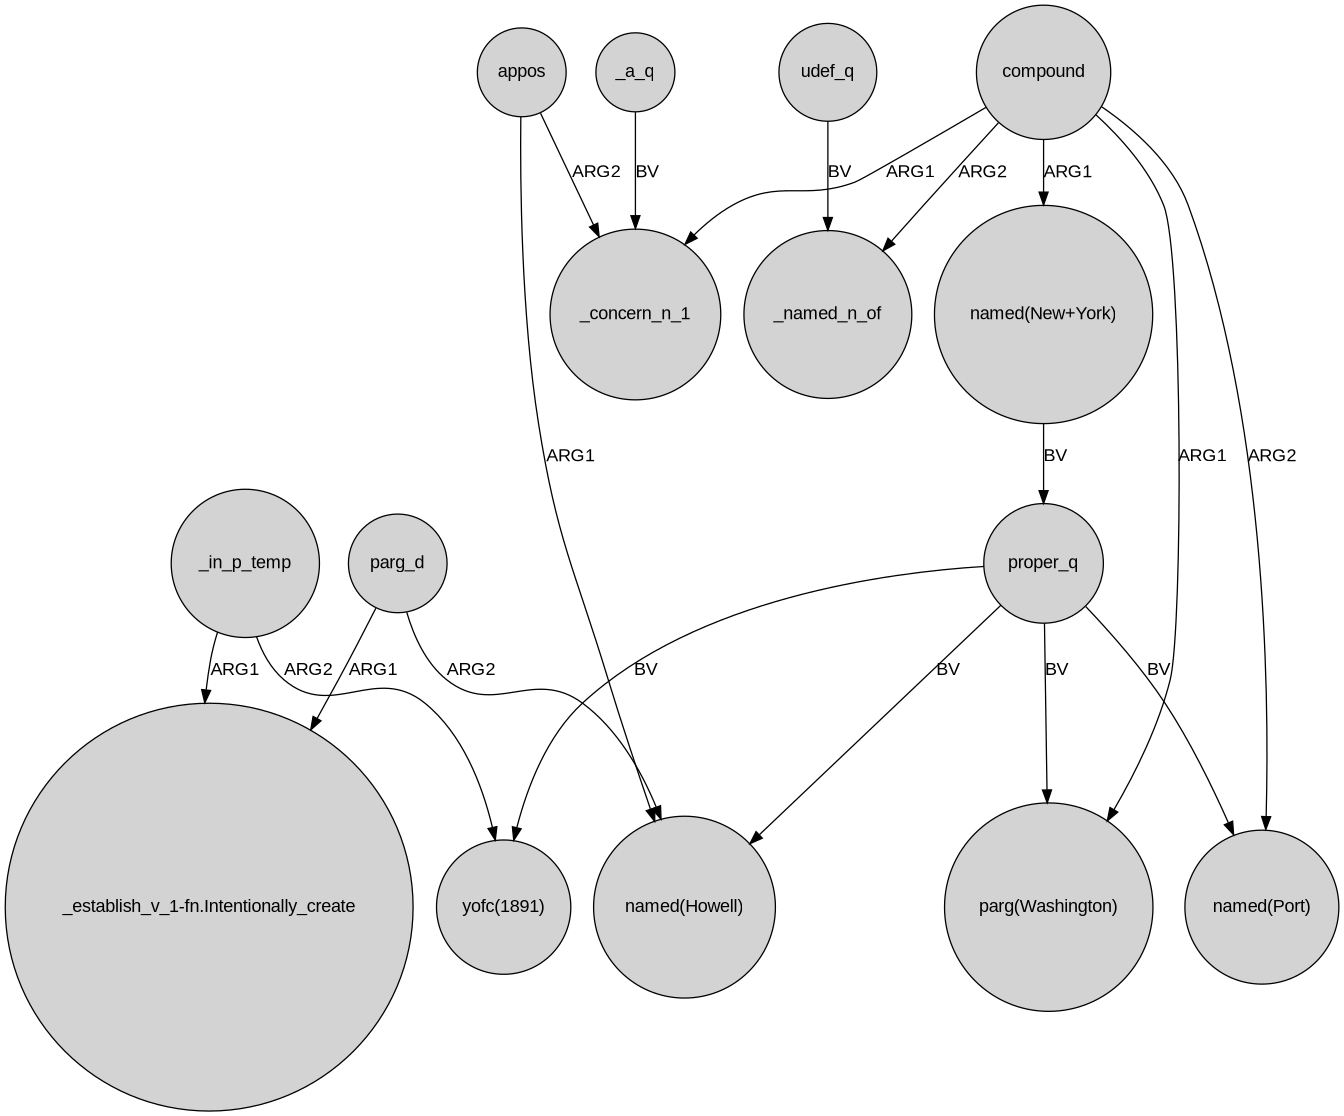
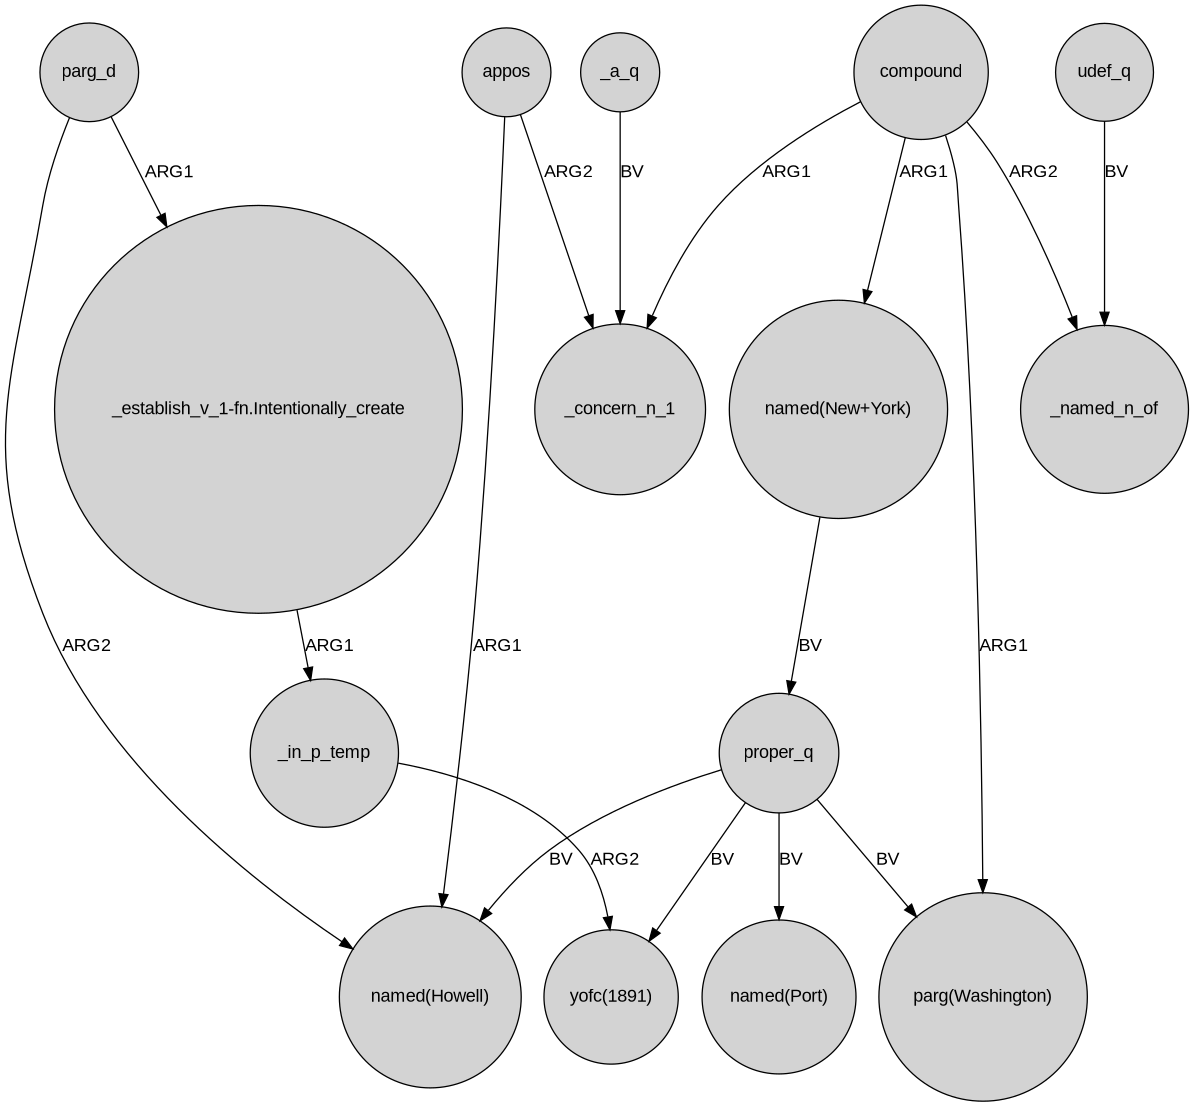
(1245, 441) -> none
(210, 661) -> (303, 639)
